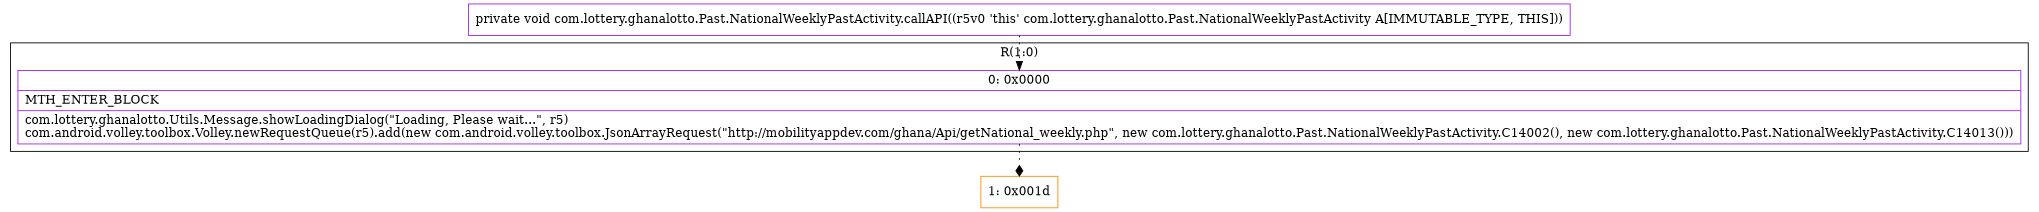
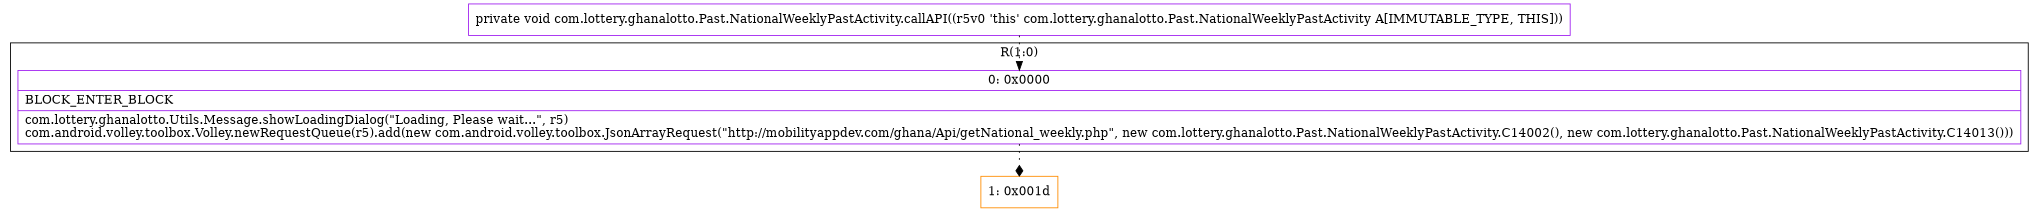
(92, 100) -> (99, 100)
